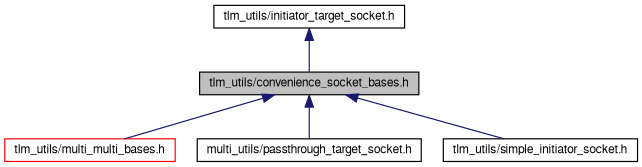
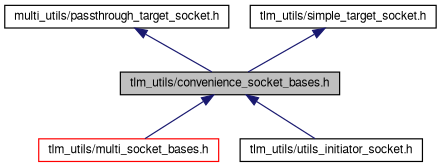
(309, 17) -> (343, 17)
(309, 123) -> (179, 53)
(90, 150) -> (129, 150)
(540, 150) -> (331, 150)
